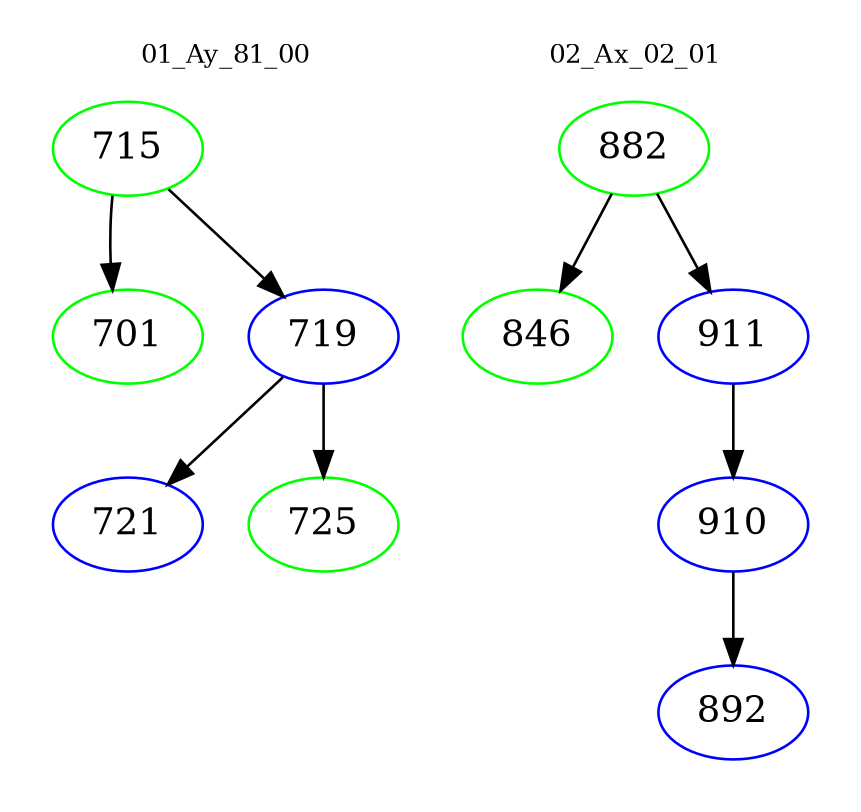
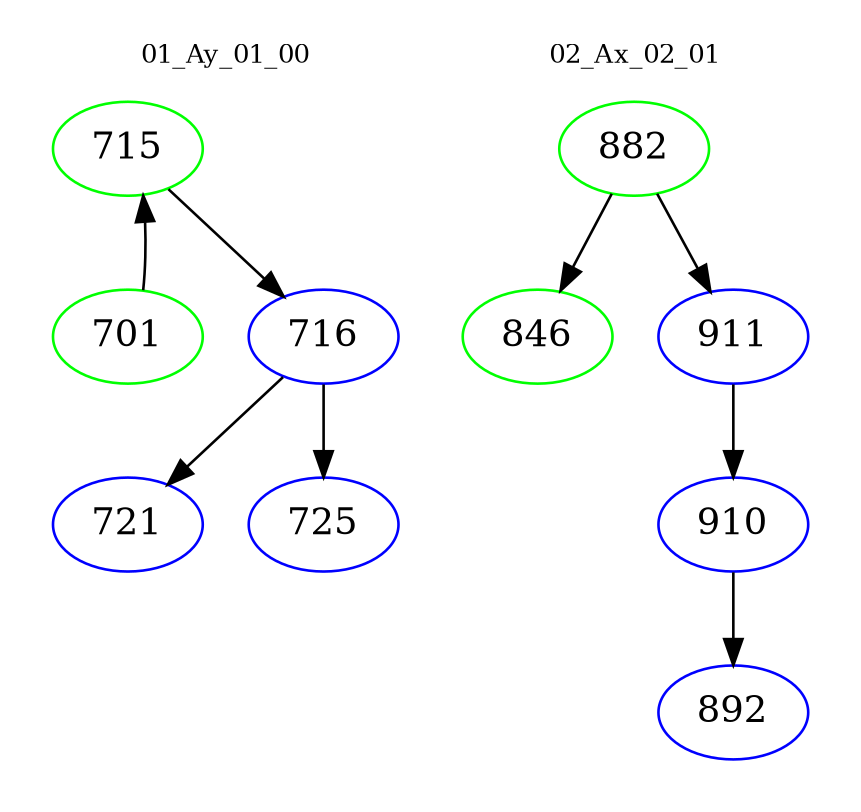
(226, 56) -> (226, 56)
(110, 230) -> (145, 256)
(324, 337) -> (324, 337)
(324, 525) -> (324, 525)
